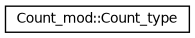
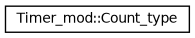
(97, 19) -> (97, 19)
